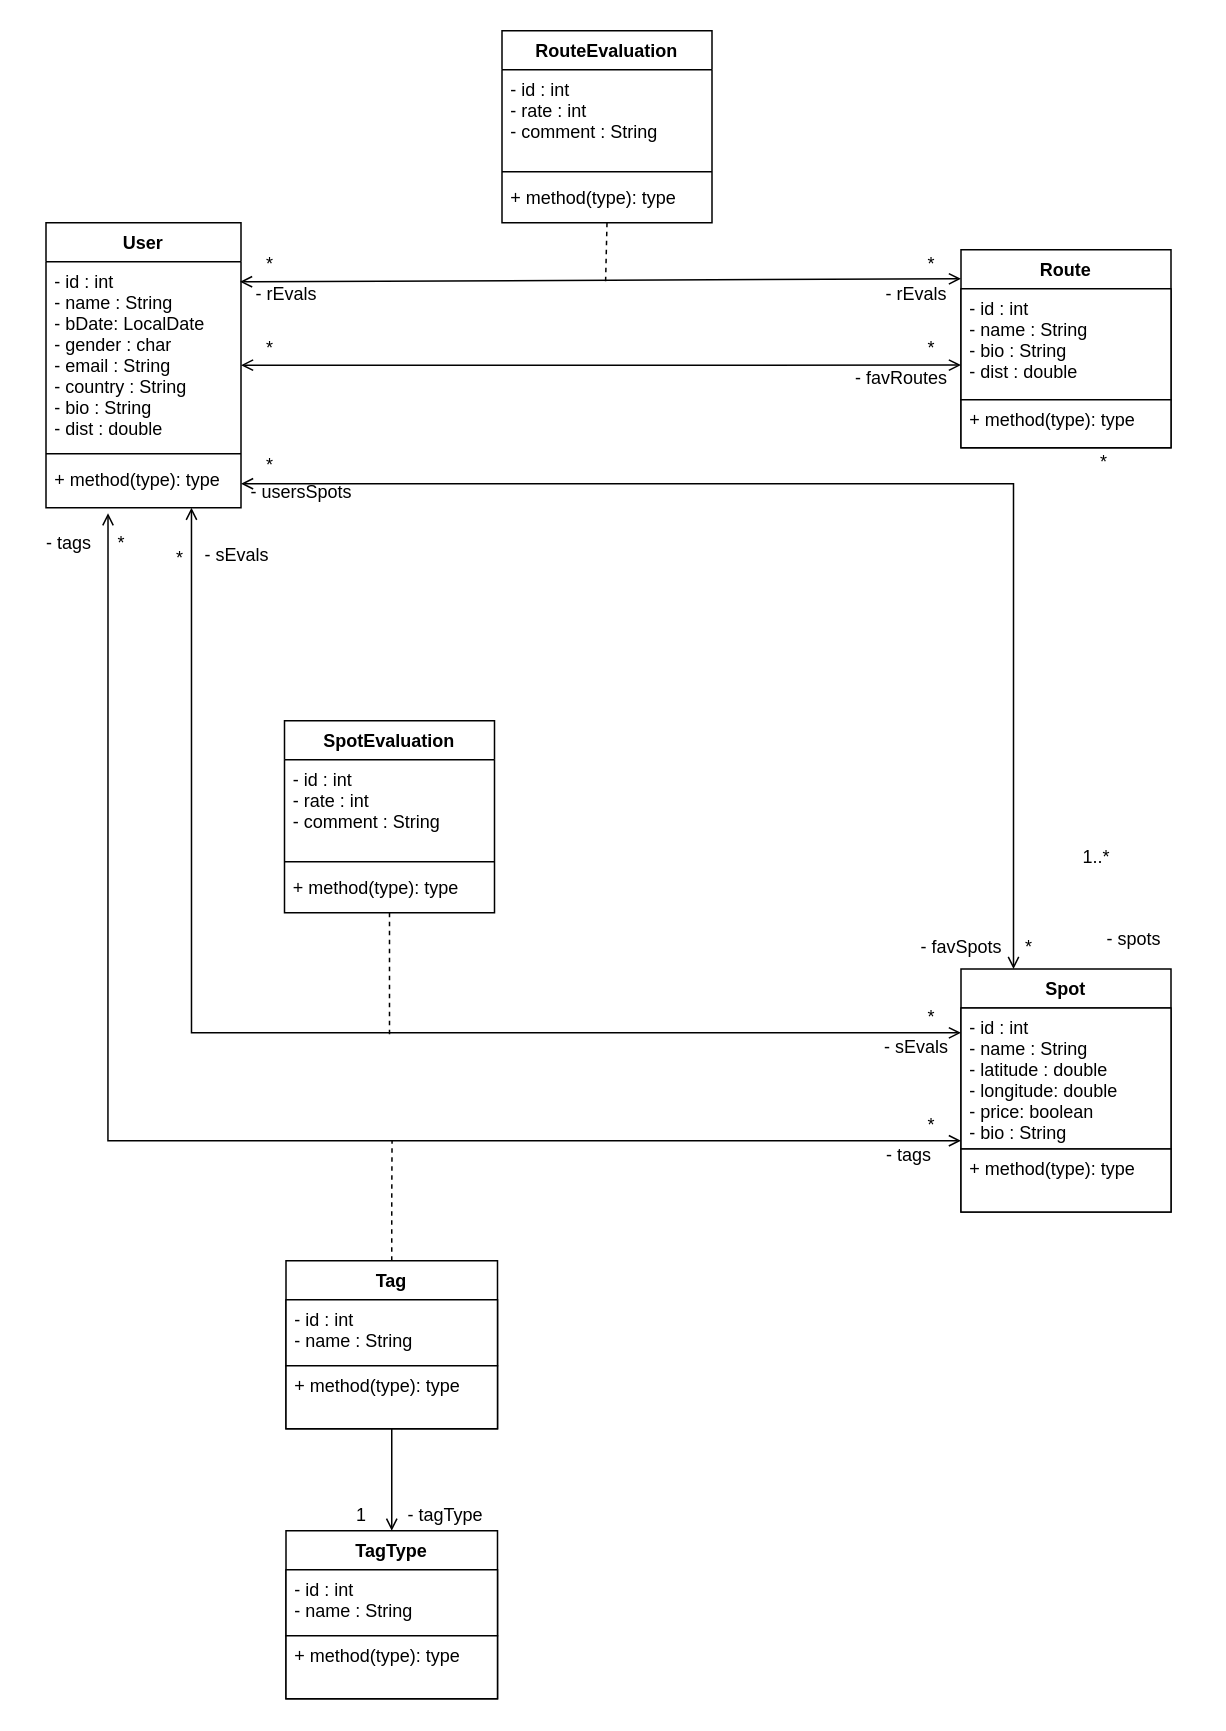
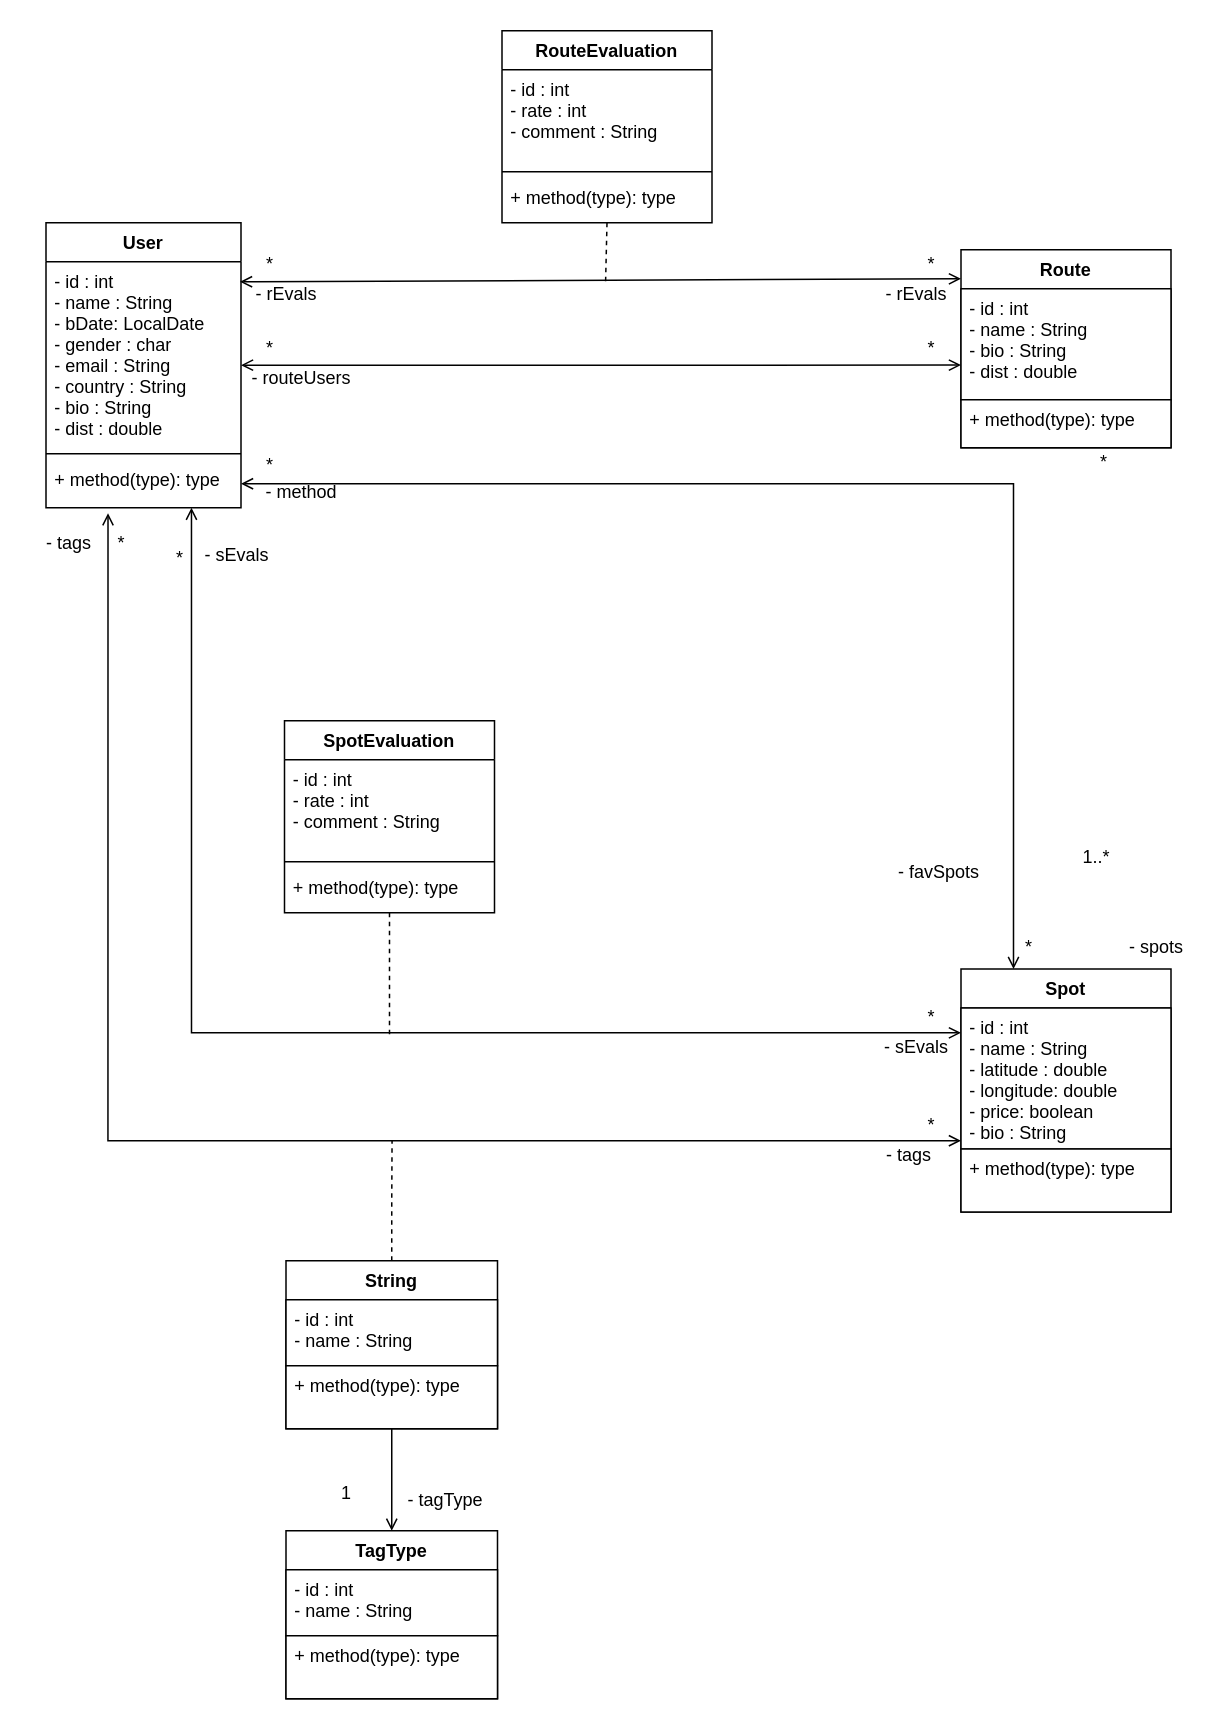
none -> (301, 379)
(901, 379) -> none
(302, 493) -> (302, 493)
(1133, 939) -> (1156, 947)
(961, 947) -> (938, 872)
(391, 1281) -> (391, 1281)
(361, 1516) -> (346, 1493)
(445, 1516) -> (445, 1501)
